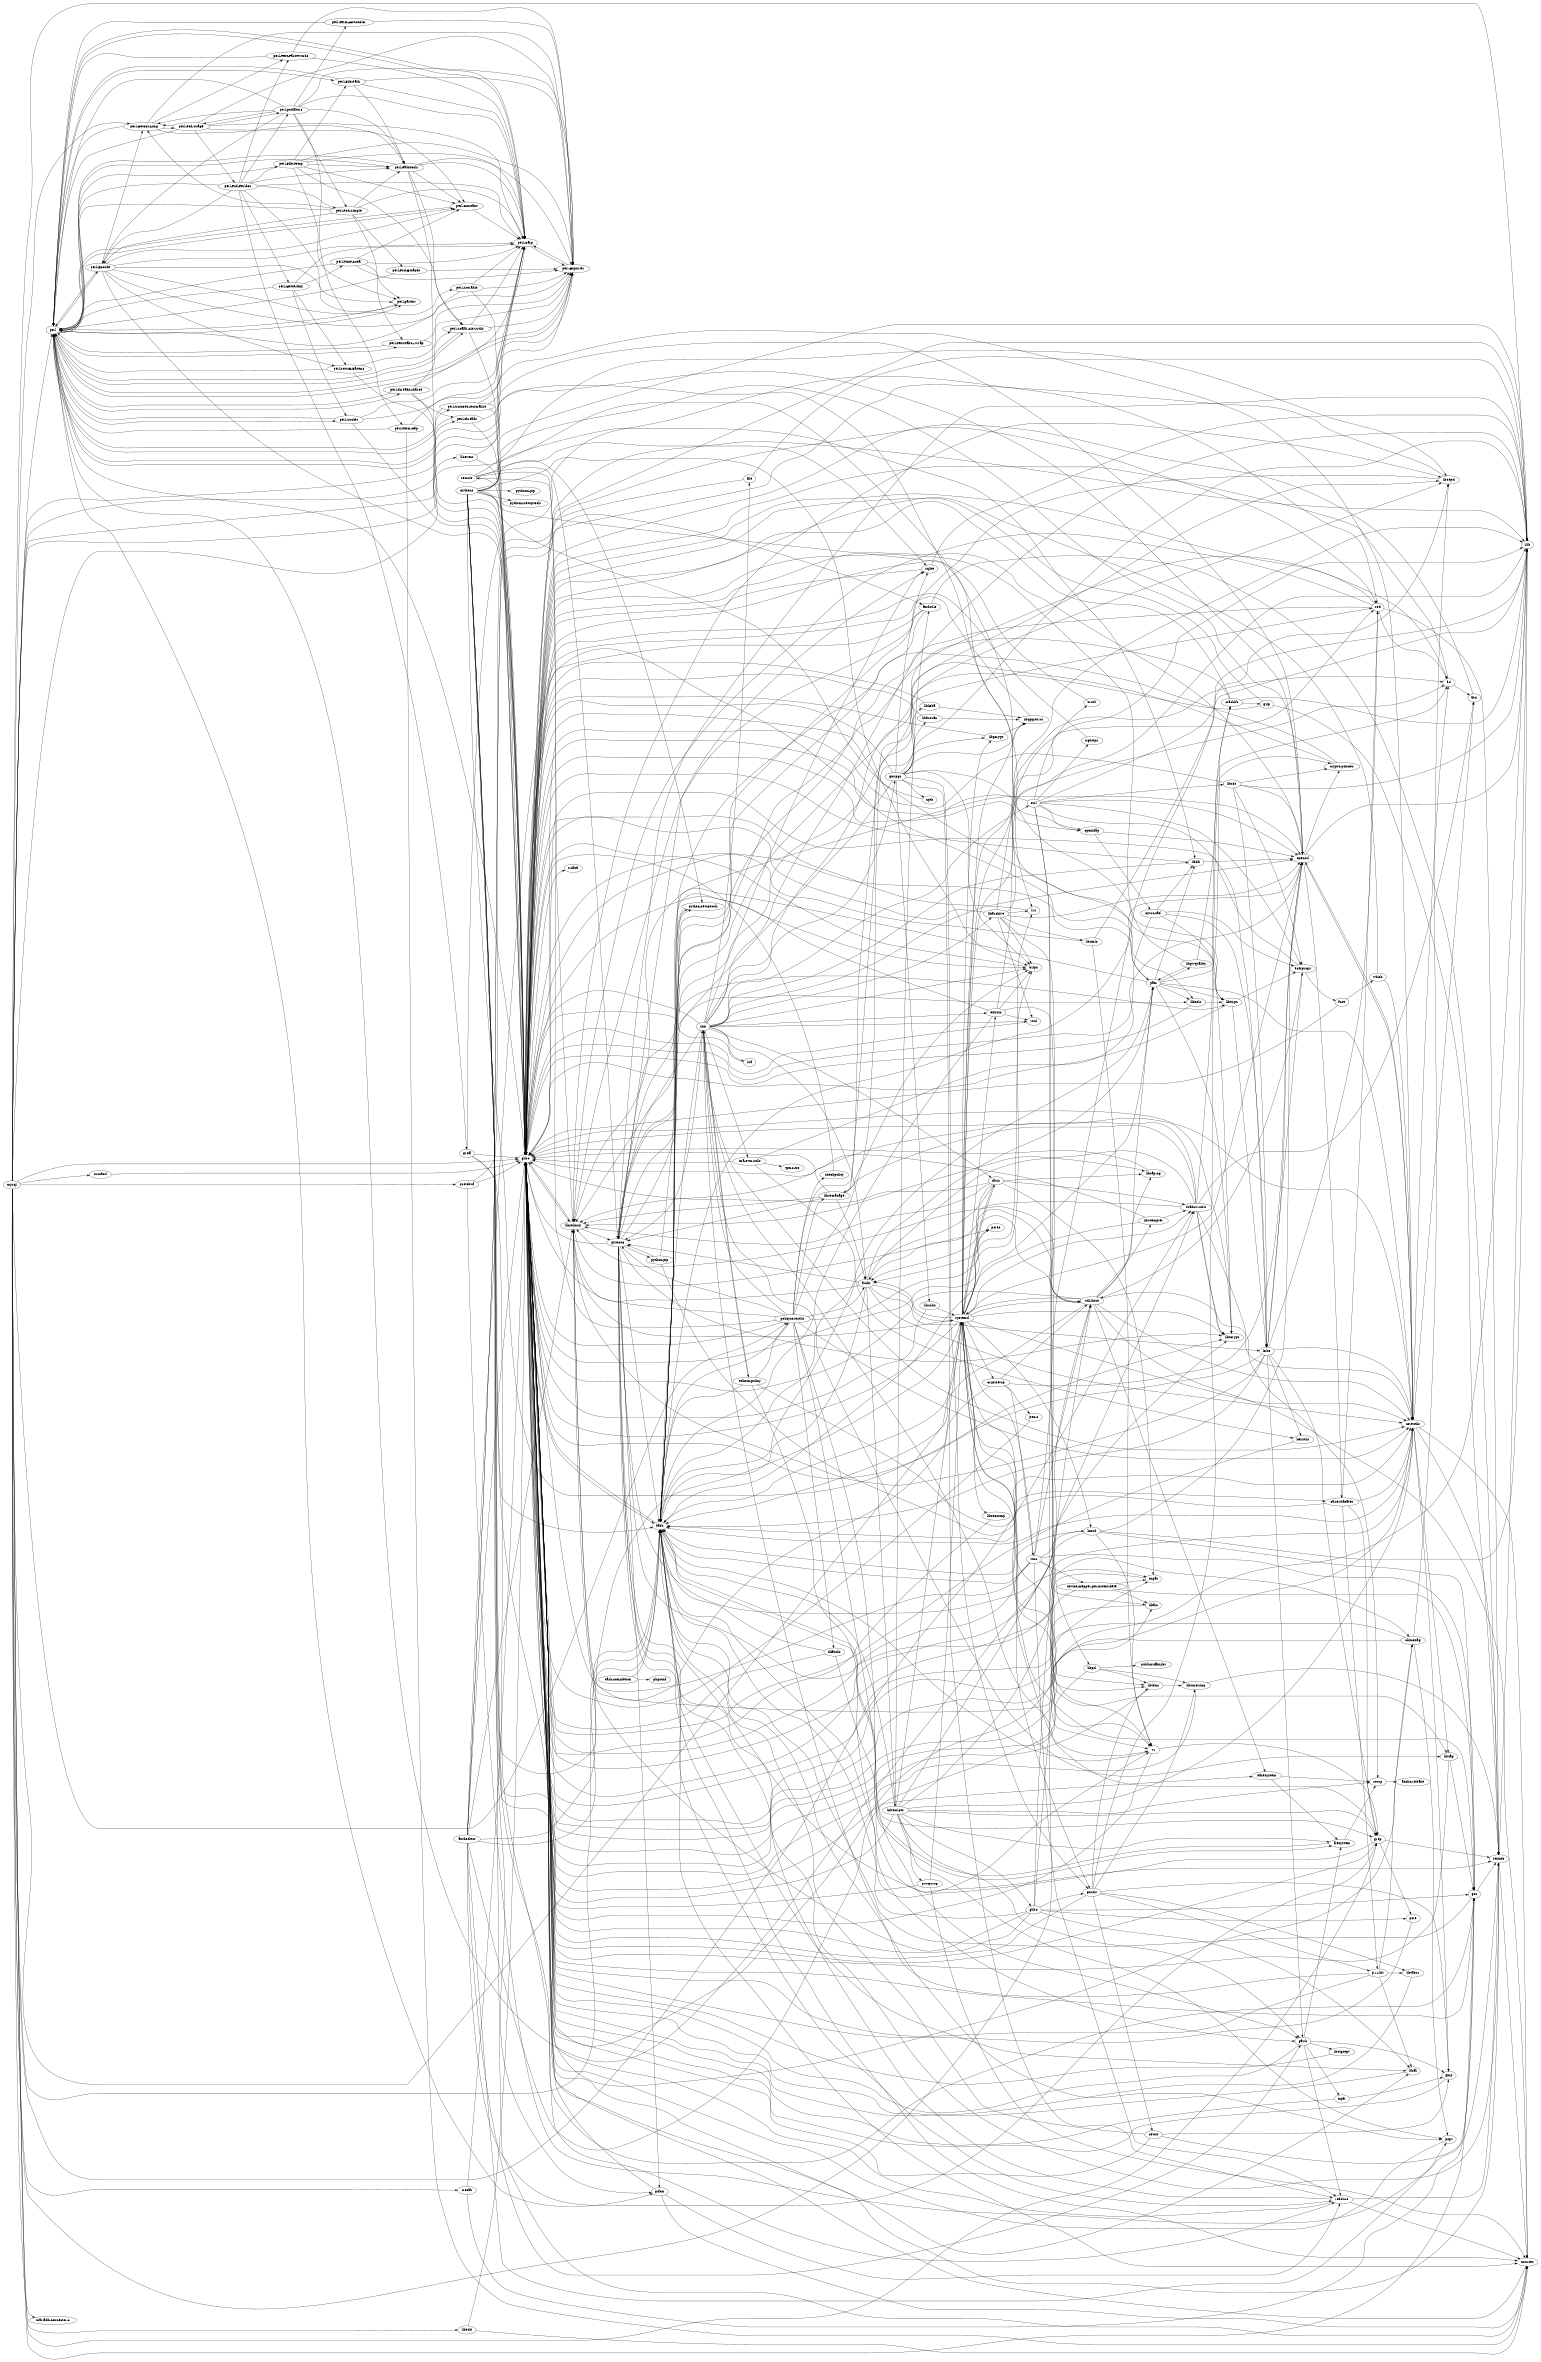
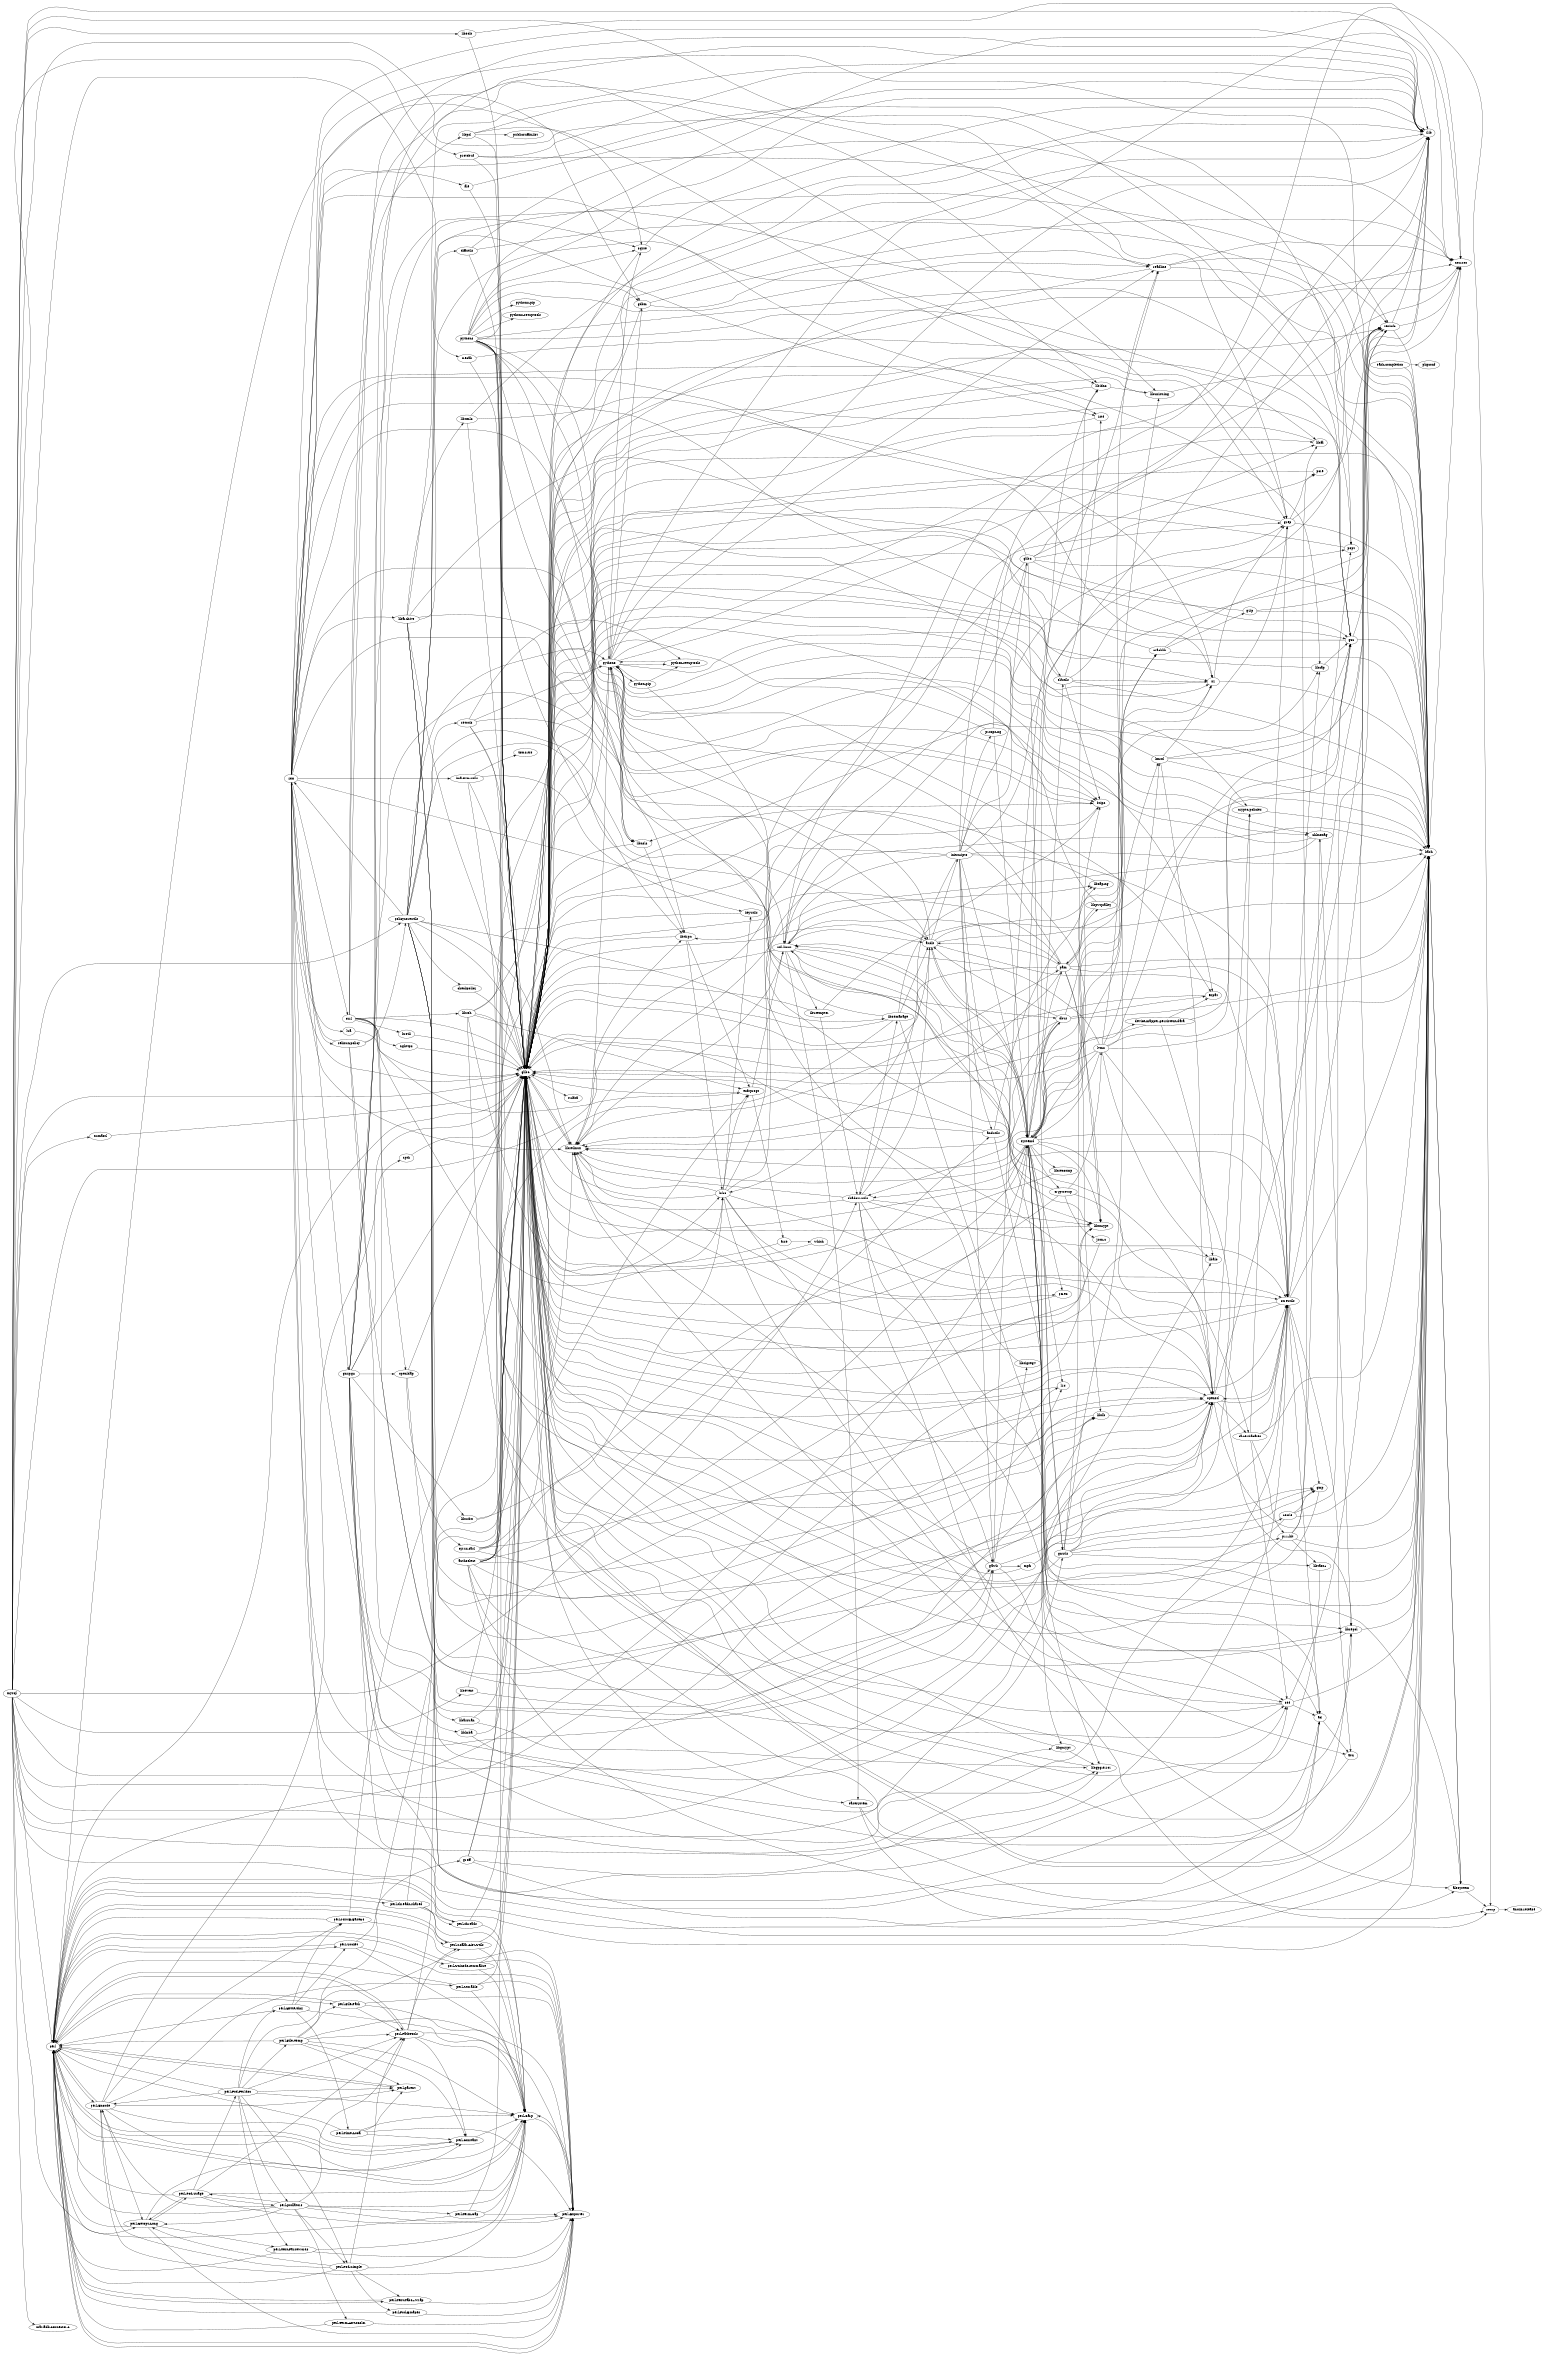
(542, 318) -> (519, 2214)
(557, 893) -> (579, 732)
(1024, 1145) -> (1001, 947)
(675, 1265) -> (880, 80)
